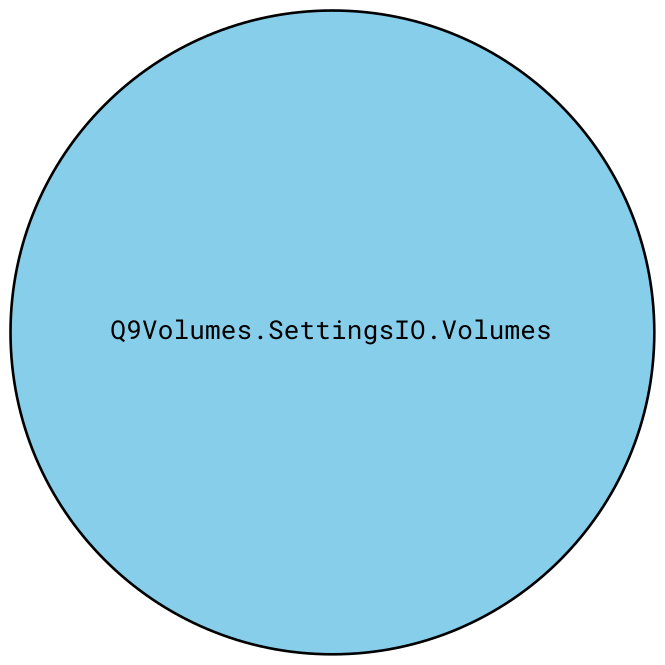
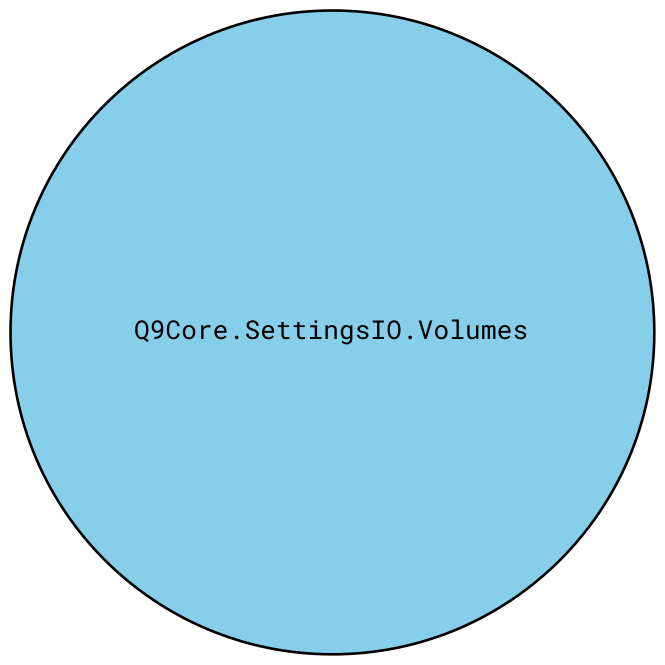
(332, 332) -> (332, 332)
